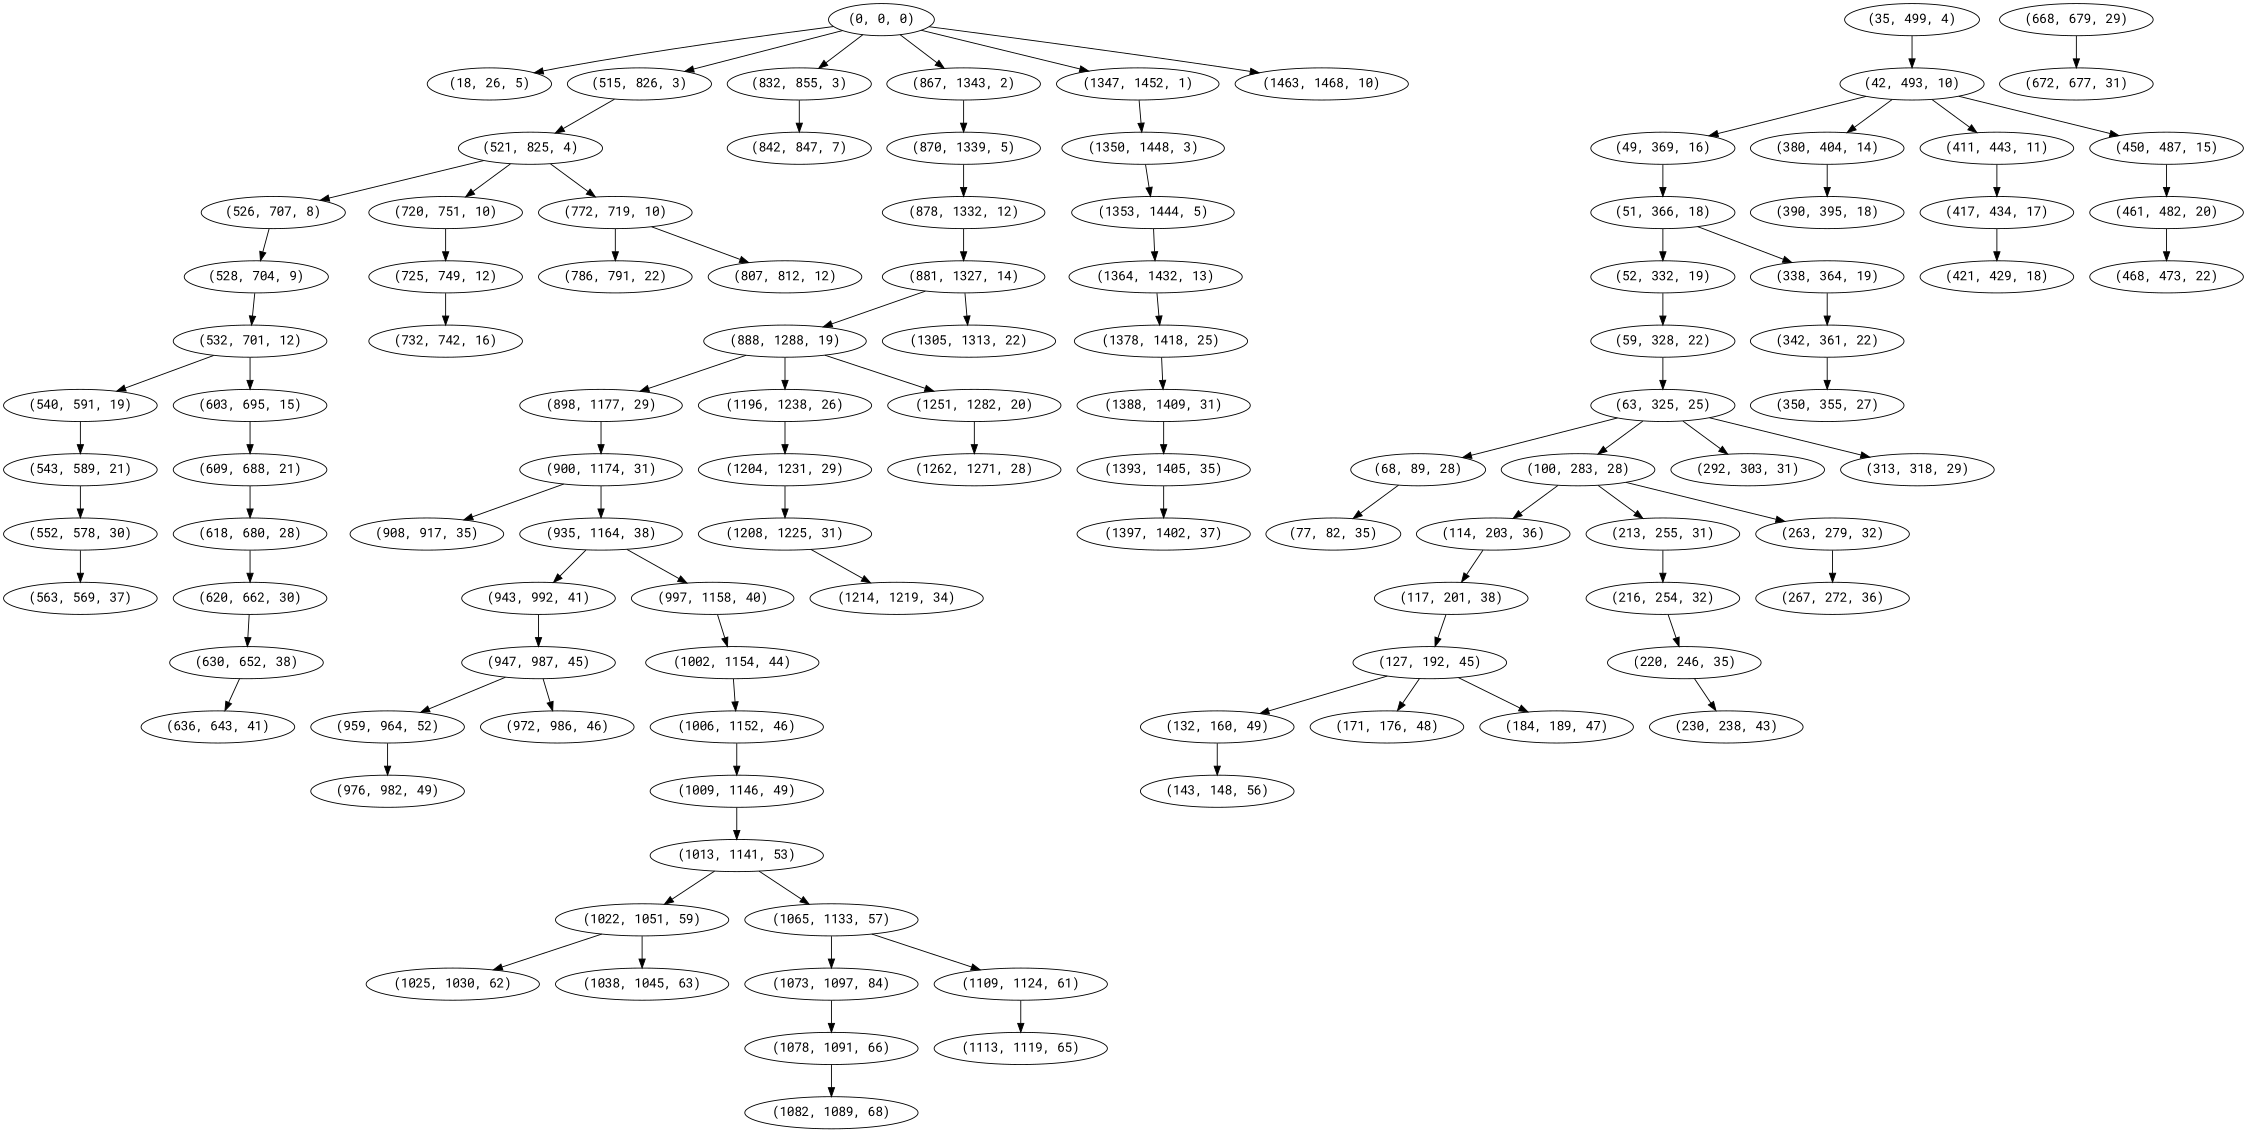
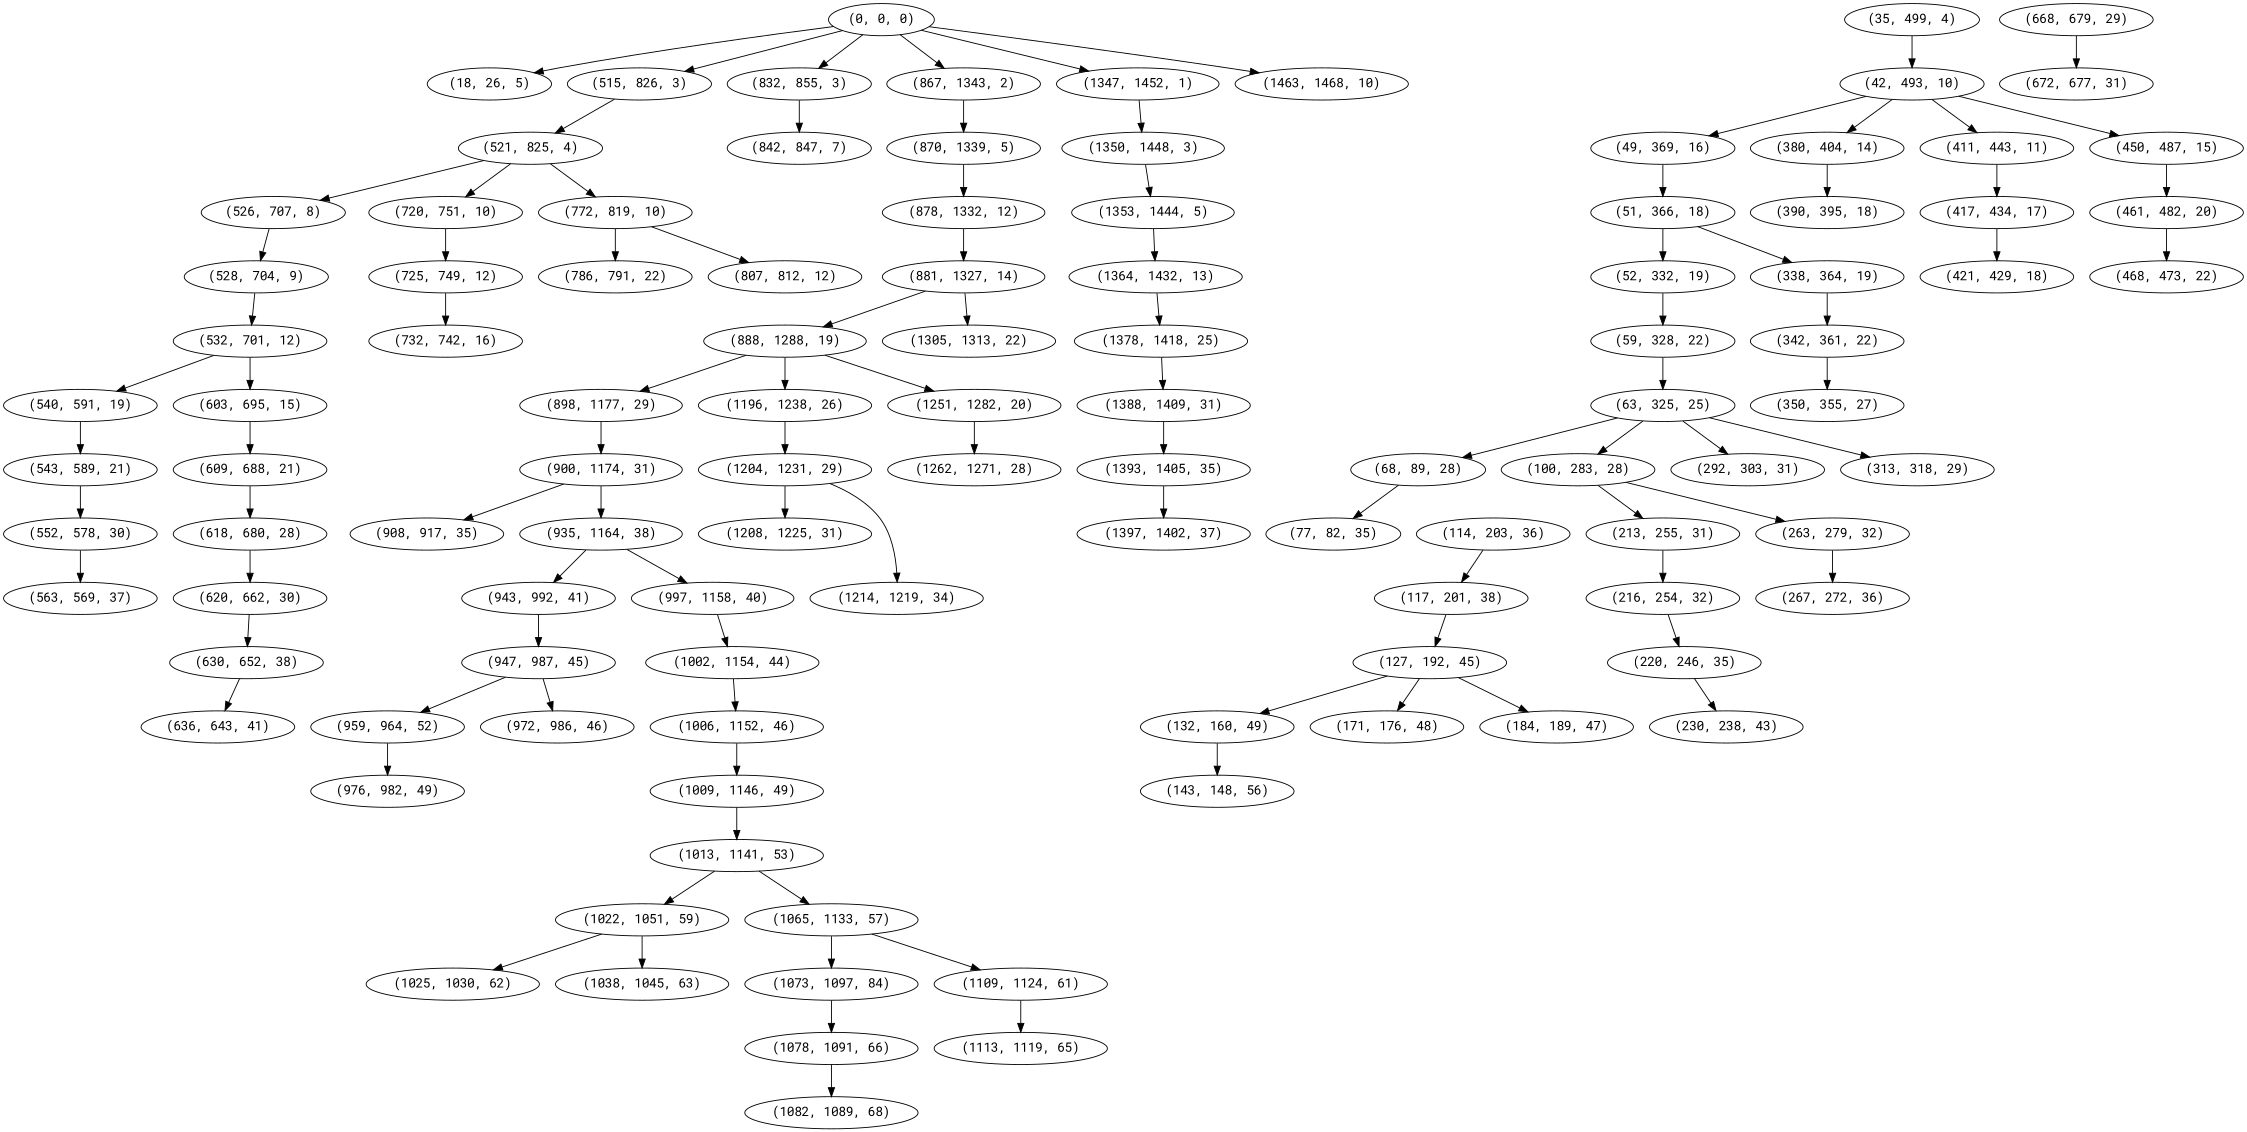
(615, 213) -> (615, 213)
(1539, 499) -> none
(837, 564) -> (879, 517)
